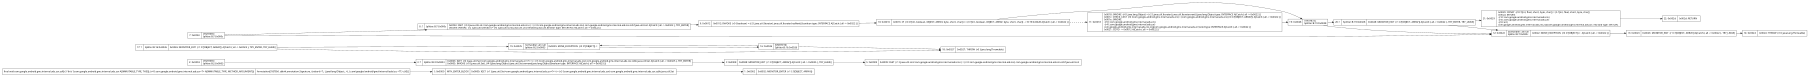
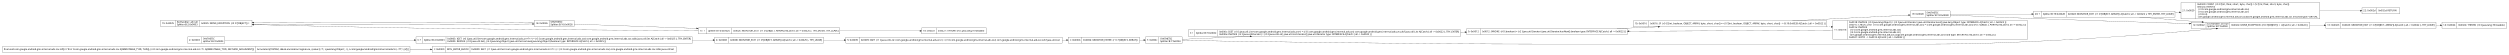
(1284, 22) -> (1731, 31)
none -> (1104, 40)
(869, 48) -> (635, 26)
(779, 72) -> none
